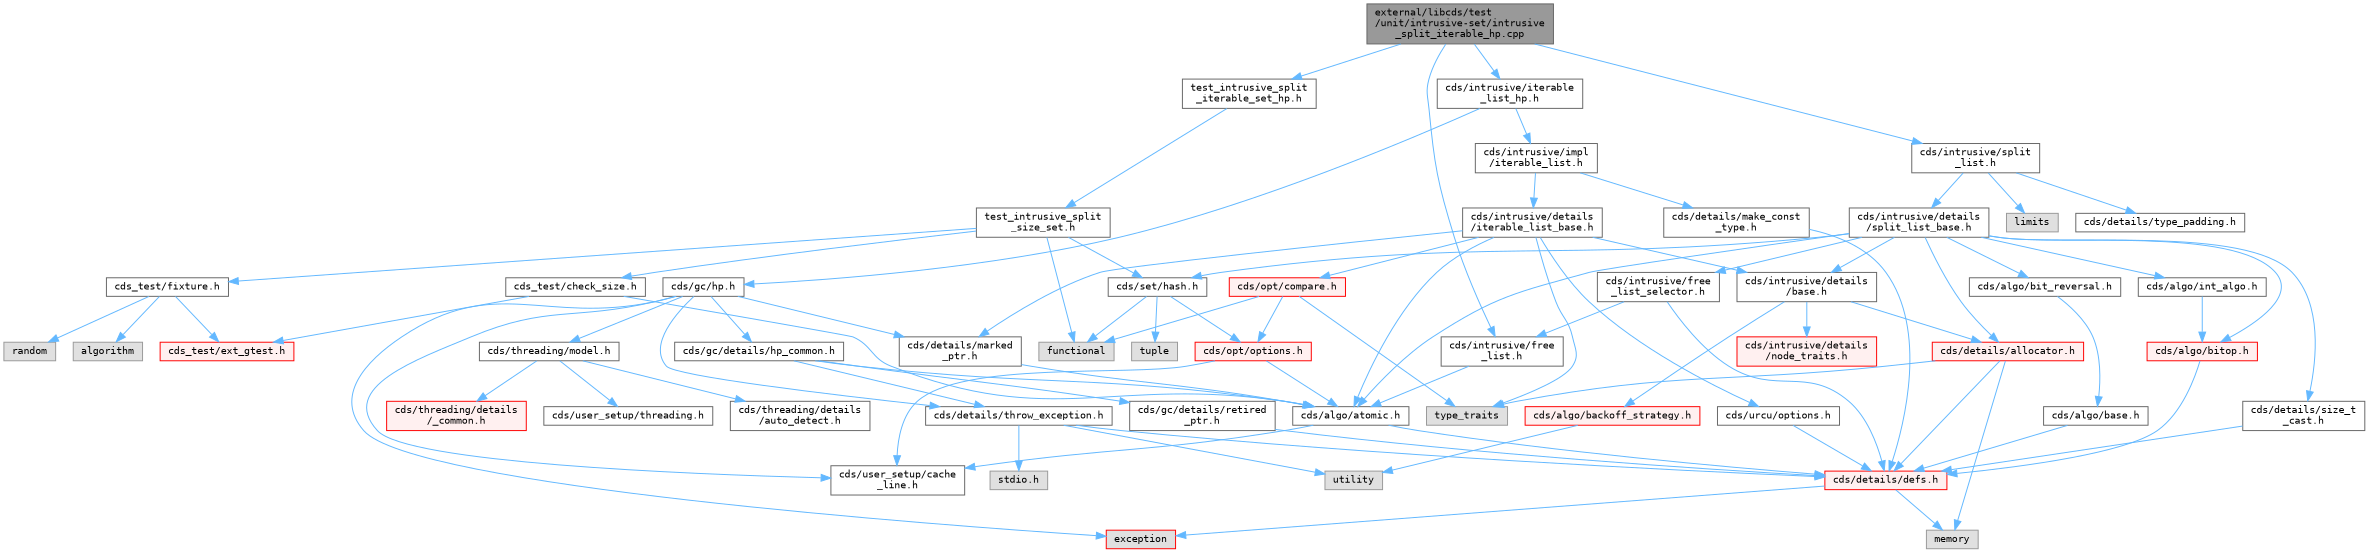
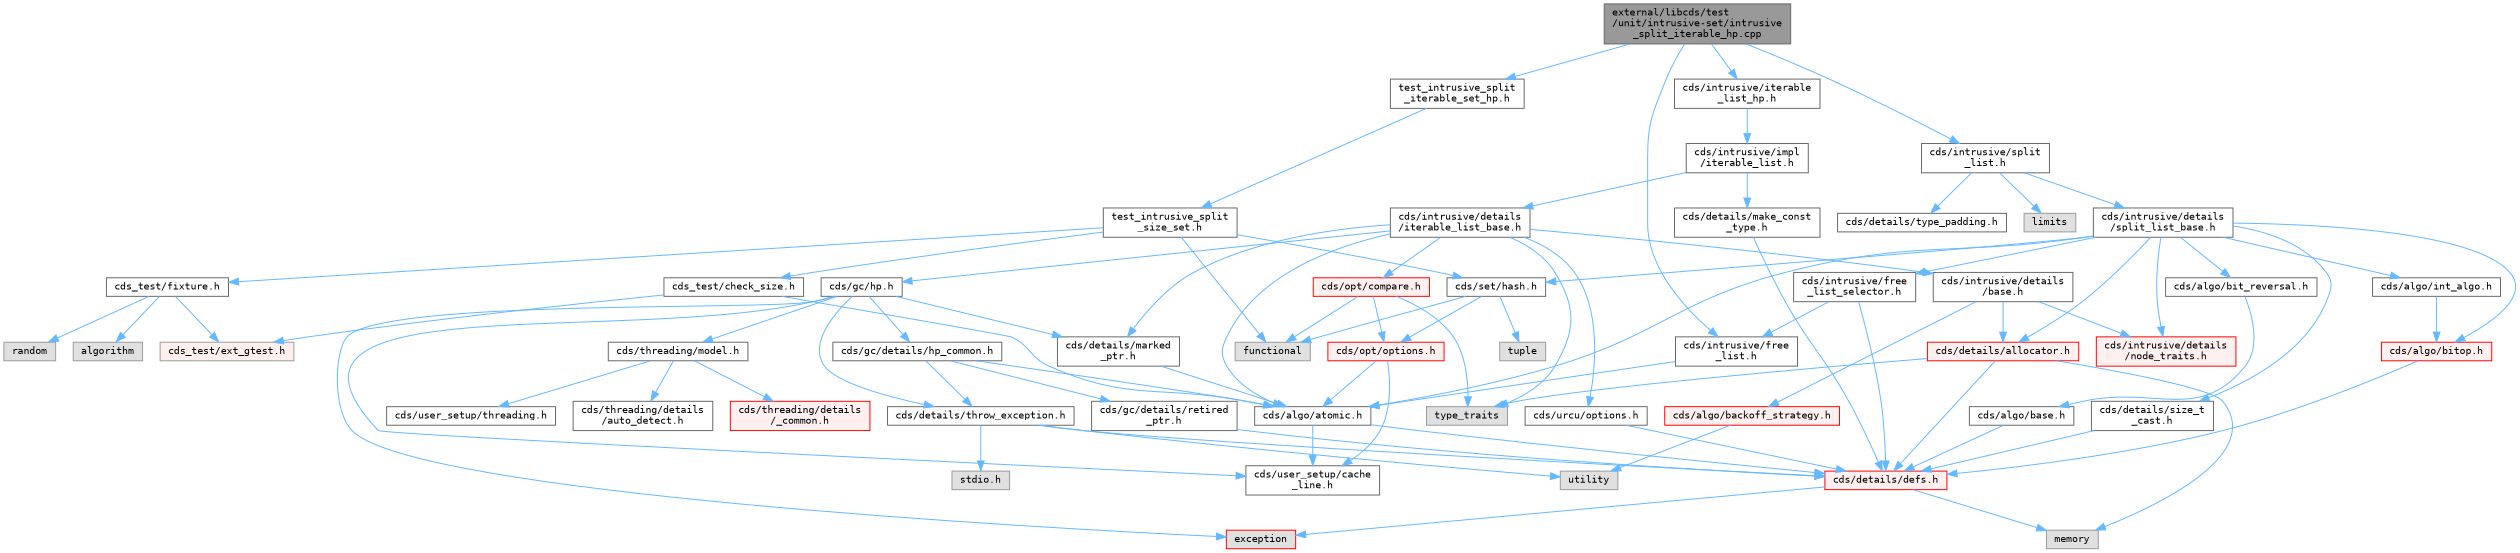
(1127, 235) -> (1151, 256)
(1873, 249) -> (2157, 282)
(227, 352) -> (227, 352)
